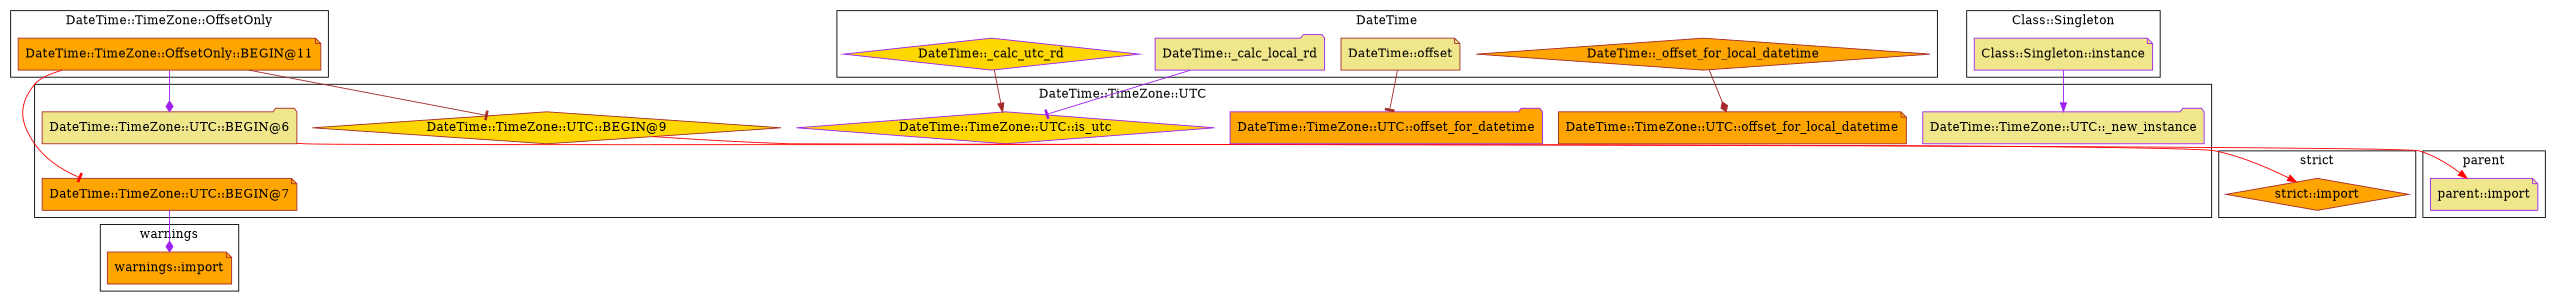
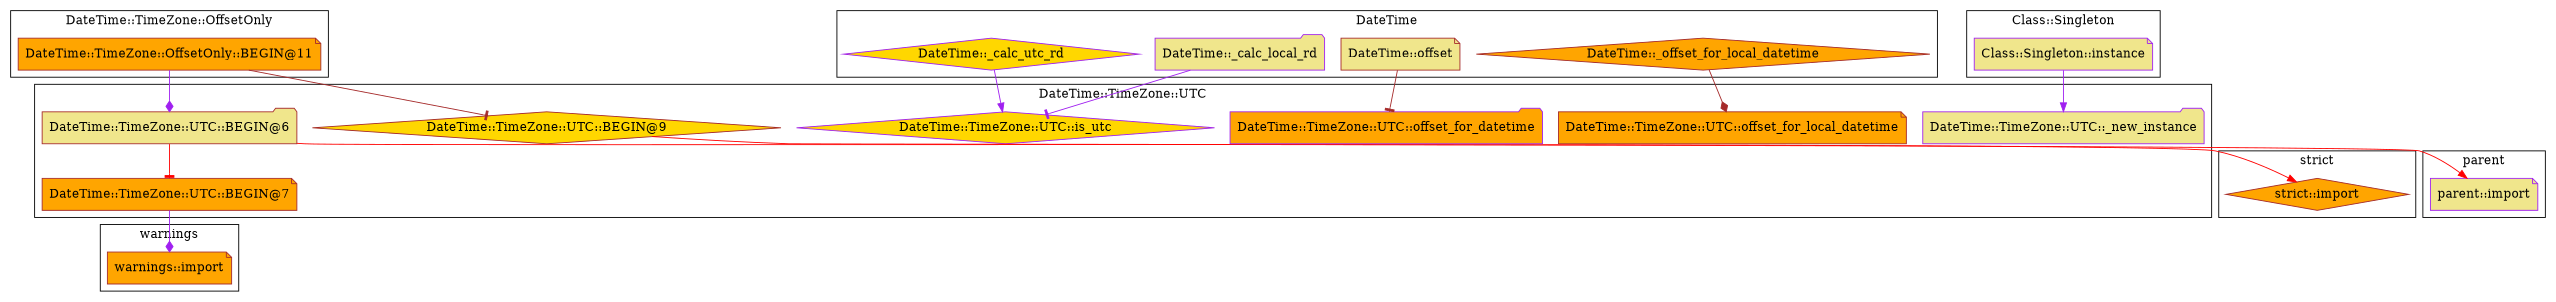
(998, 90) -> (998, 90)
(25, 125) -> (170, 159)
